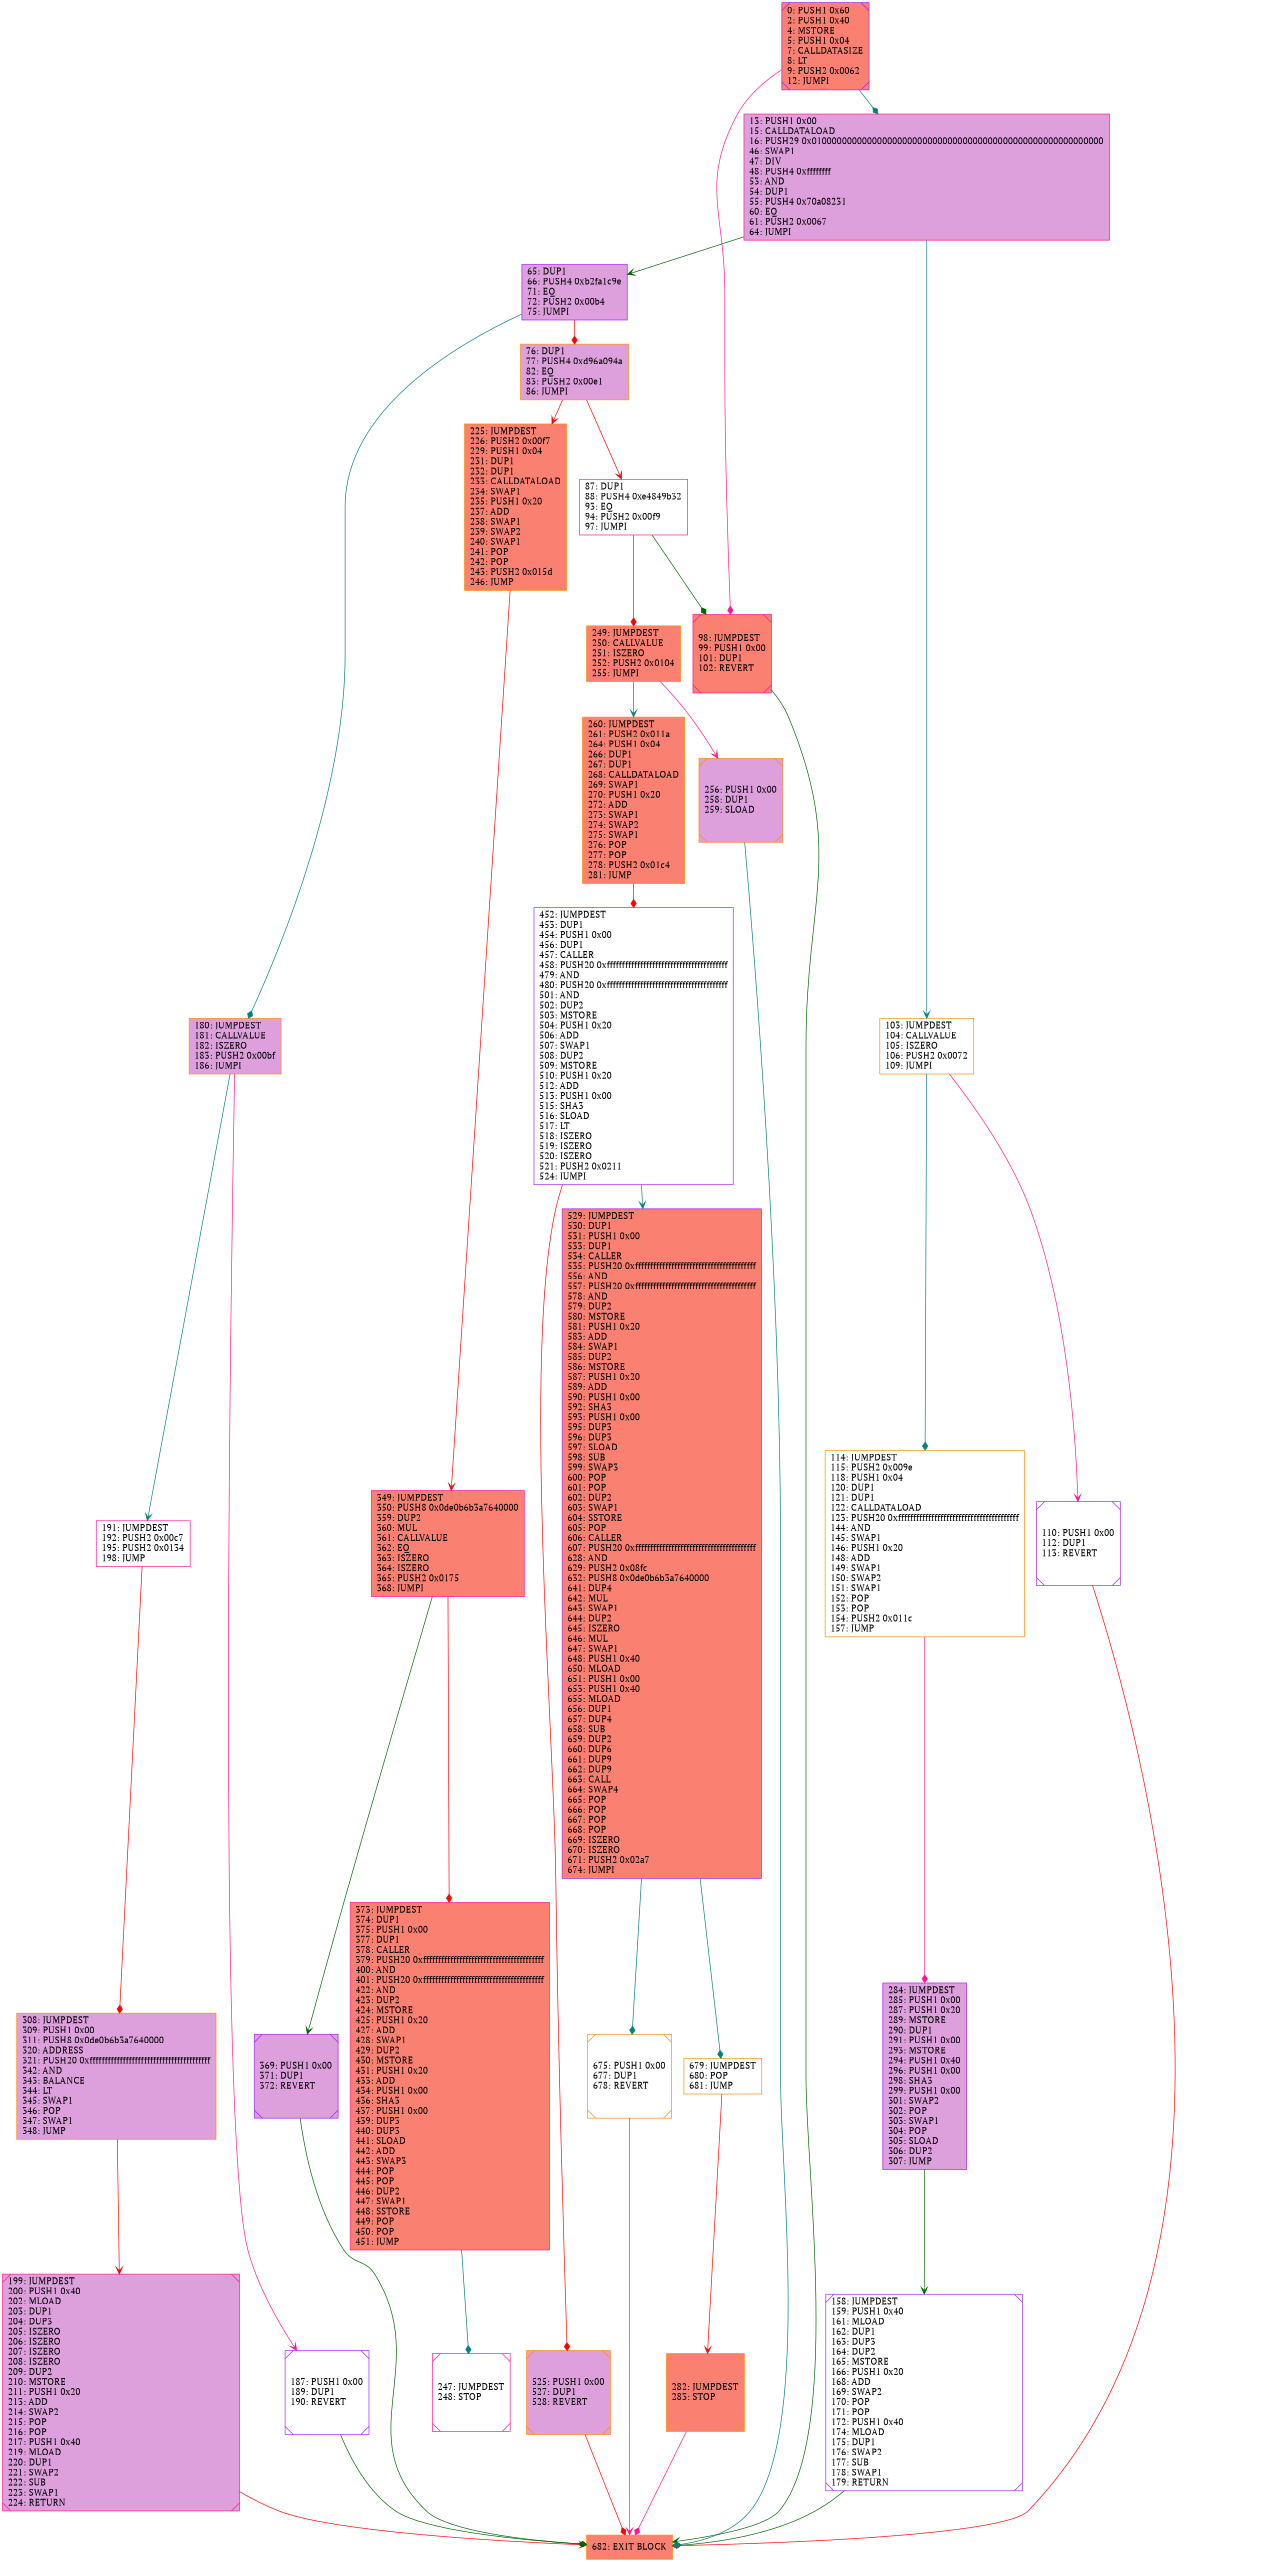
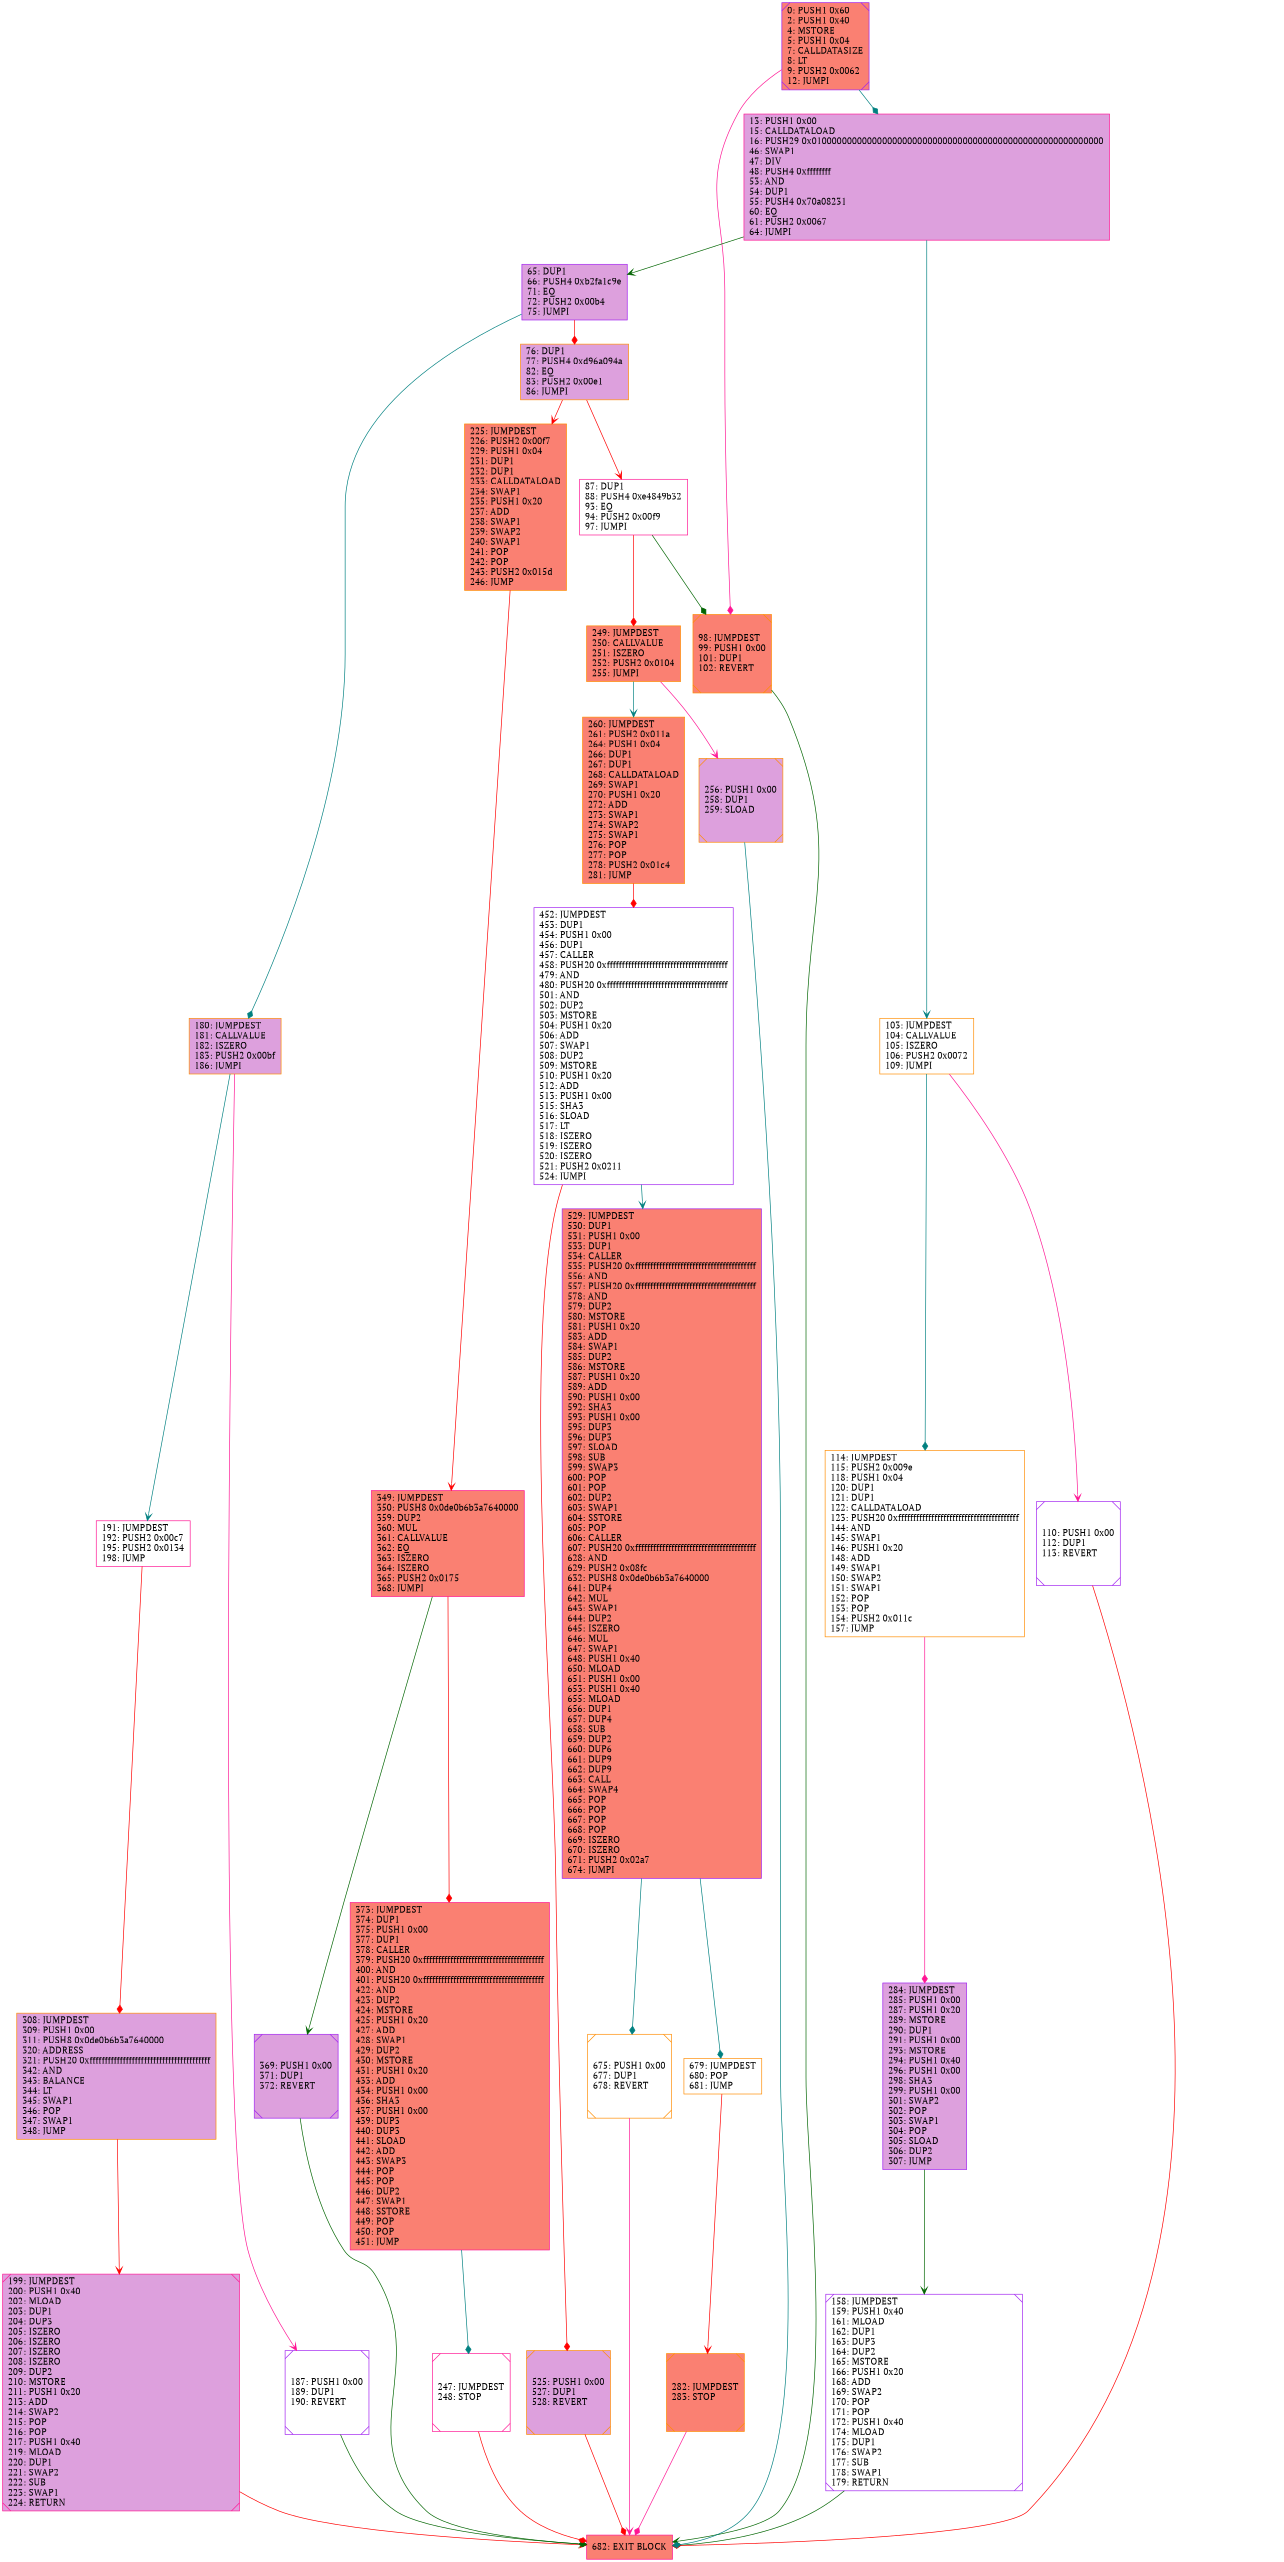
(732, 654) -> (732, 654)
none -> (512, 2502)
(438, 2526) -> (438, 2526)
(630, 2547) -> (630, 2547)
